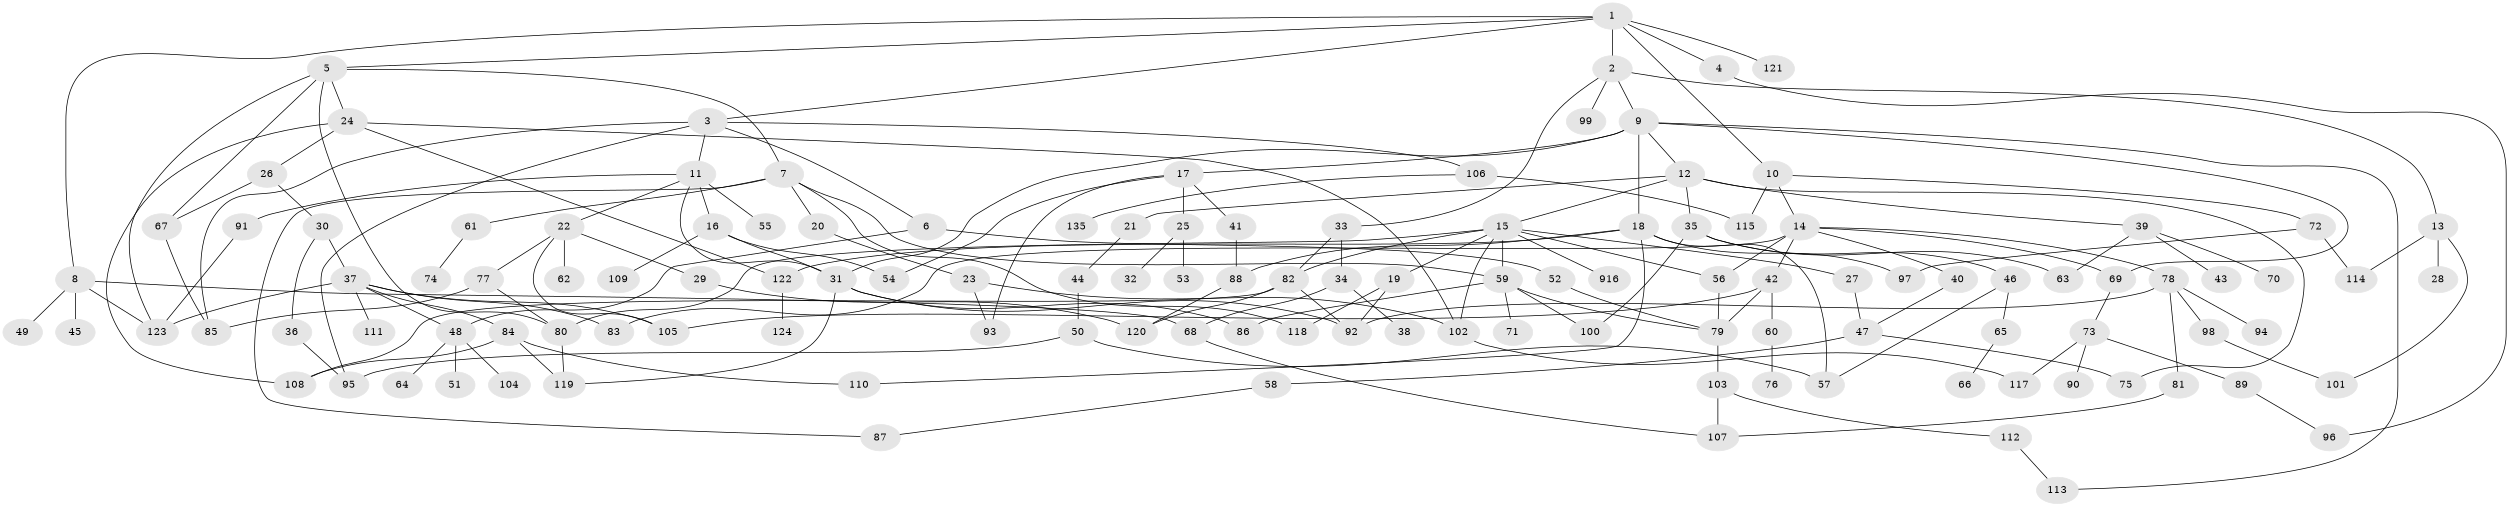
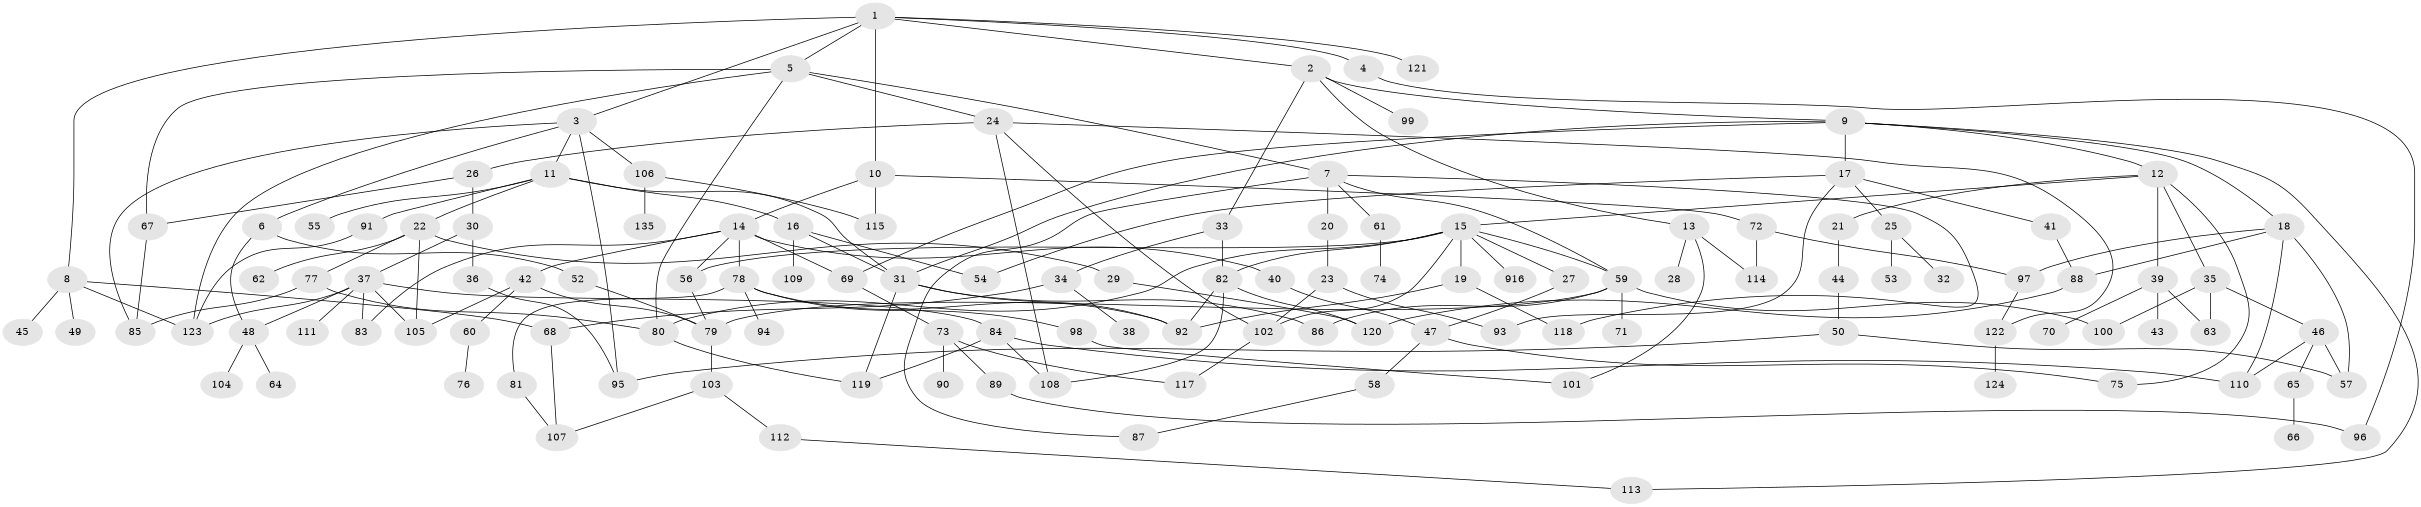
(1208, 244) -> (2007, 312)
none -> (2281, 358)
(455, 385) -> none
